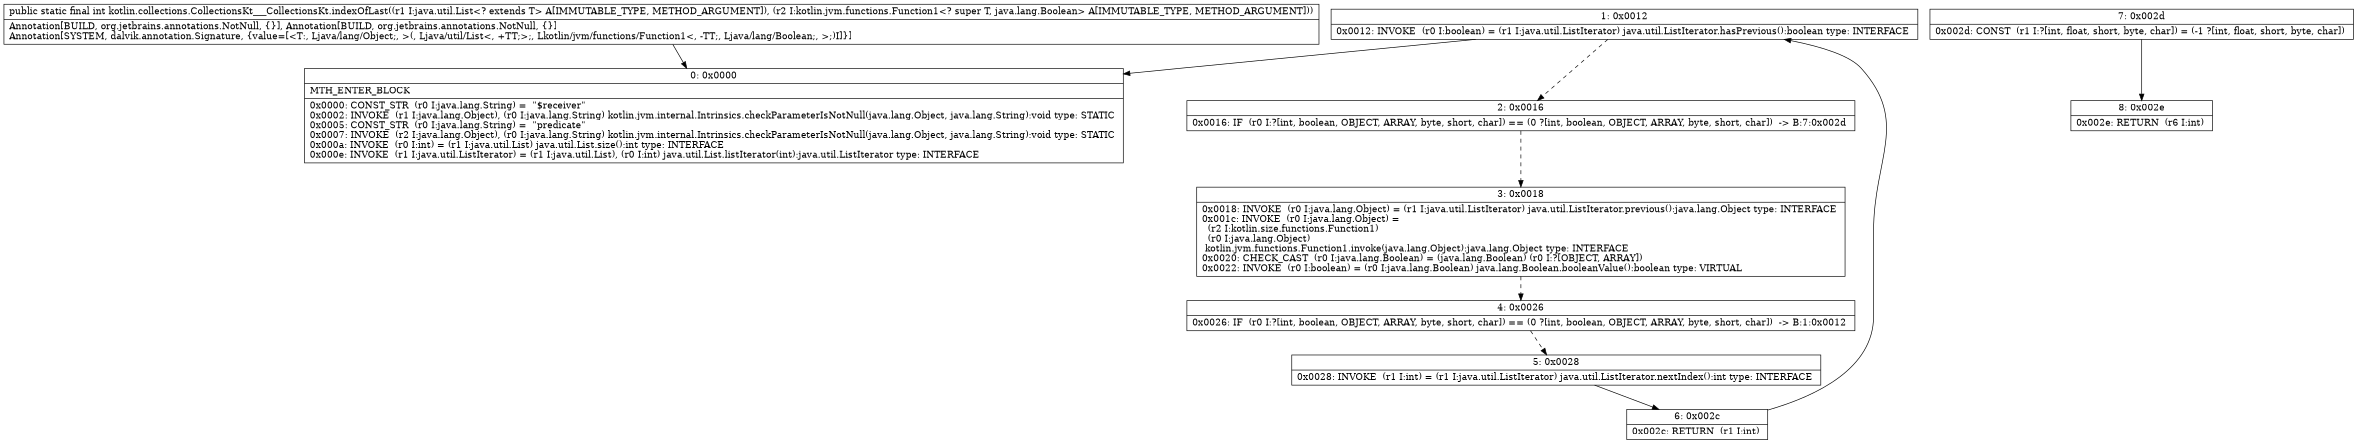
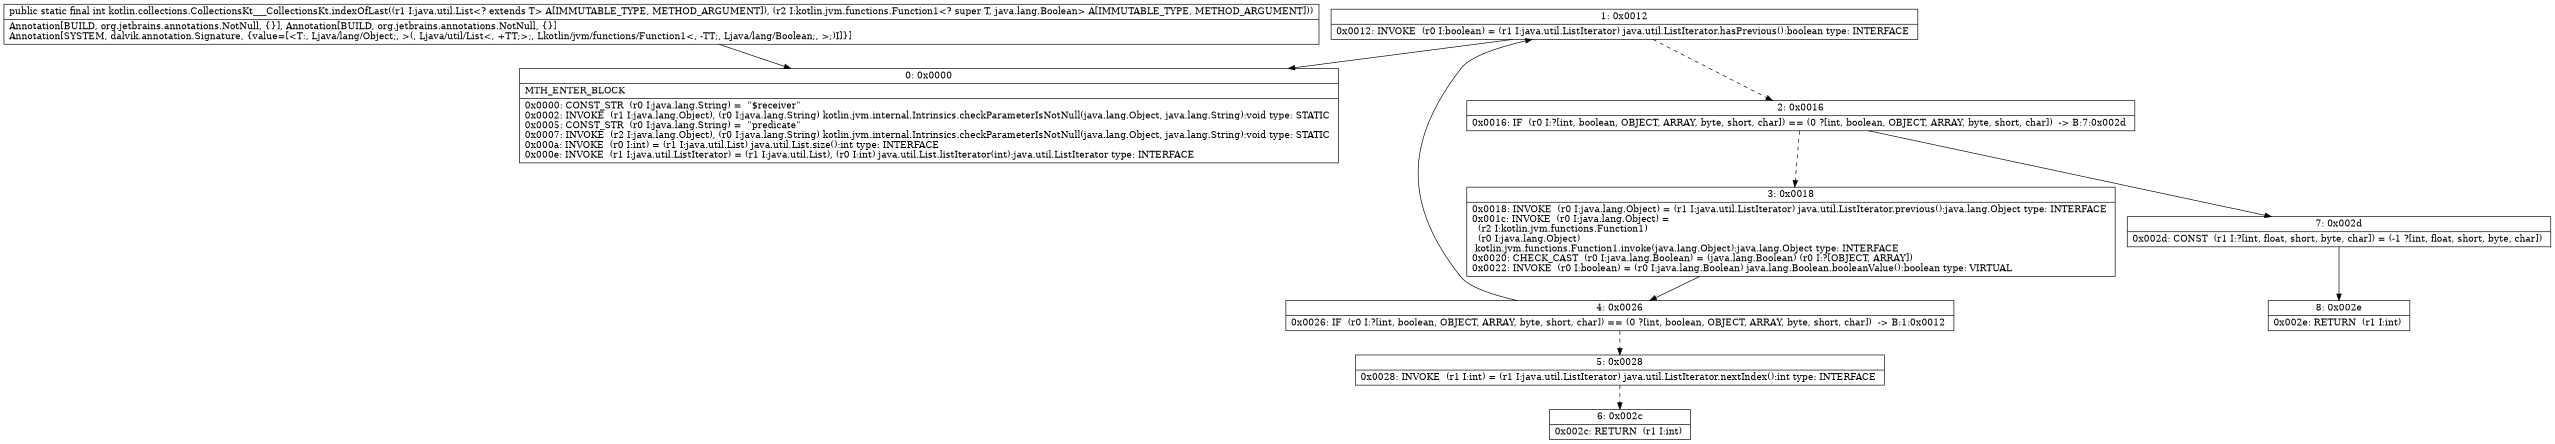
(2142, 123) -> (2339, 323)
none -> (2067, 173)
(1874, 226) -> (1419, 168)
(1290, 229) -> (1560, 229)
(1521, 285) -> (1678, 287)
(1624, 396) -> (1620, 394)
